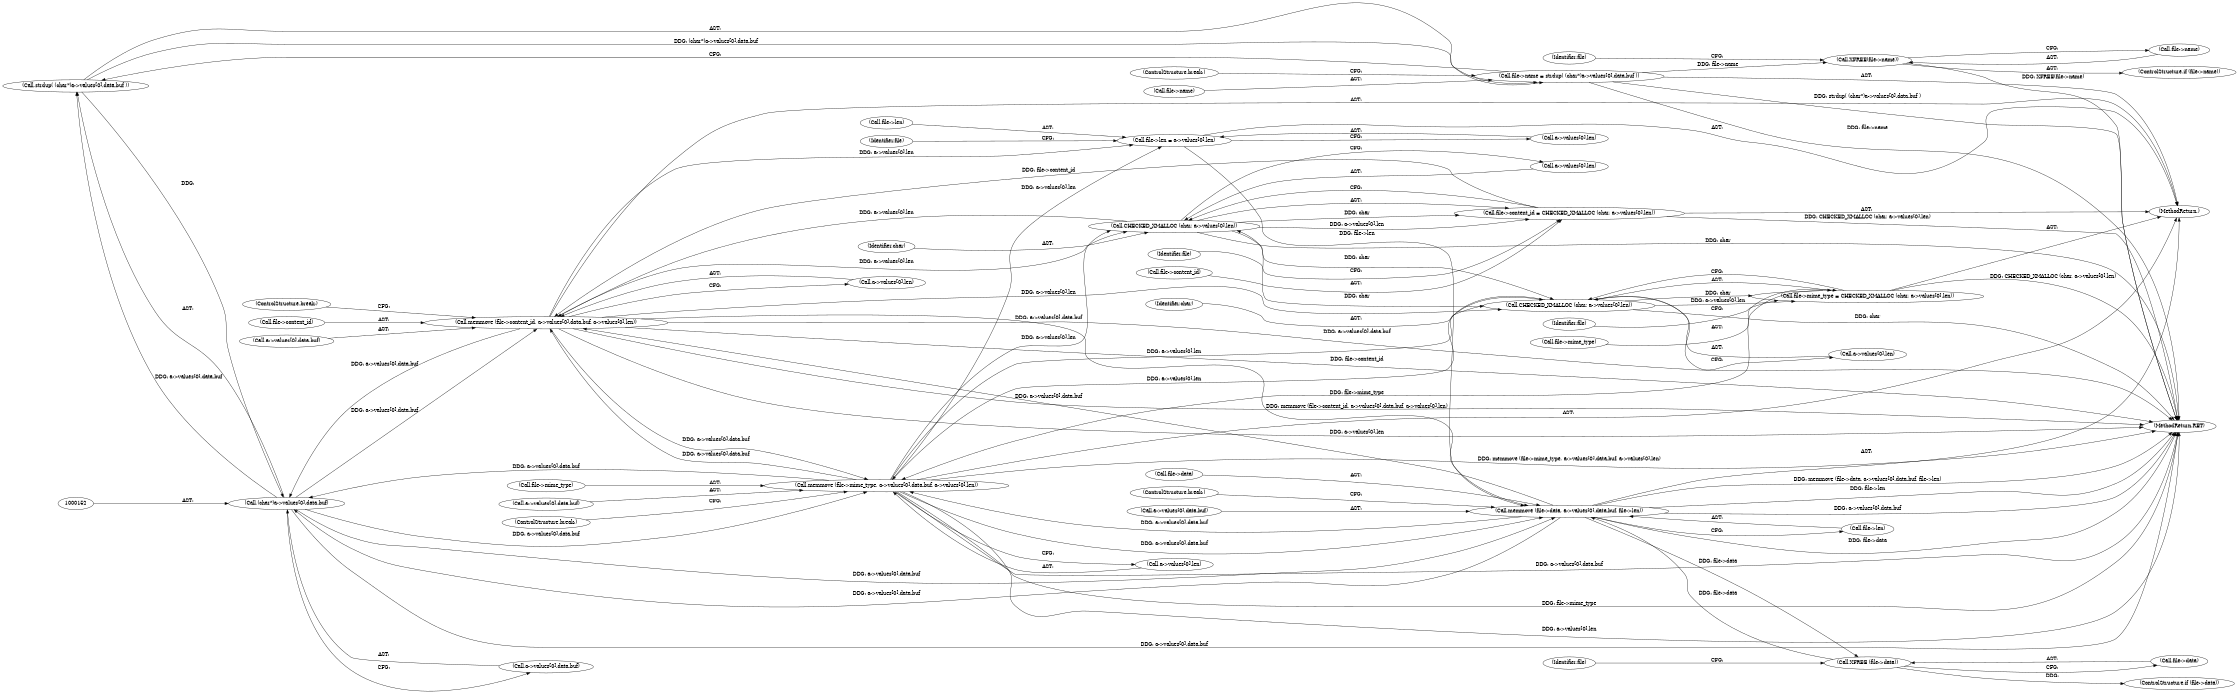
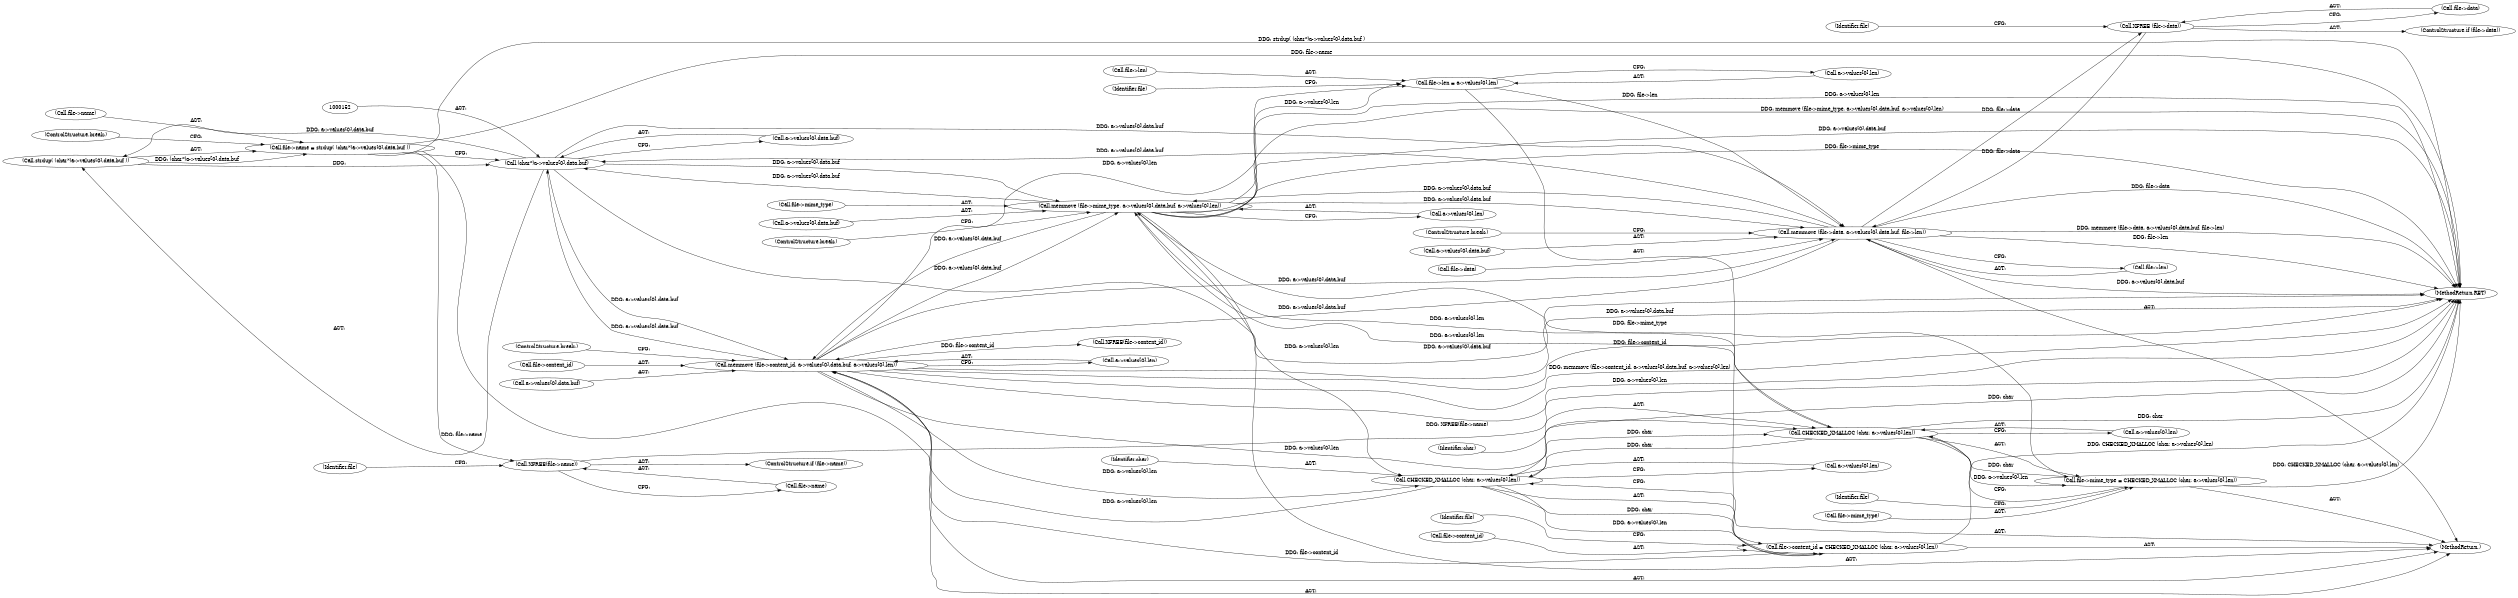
(806, 57) -> (449, 156)
none -> (1130, 343)
(2053, 676) -> (2336, 28)
